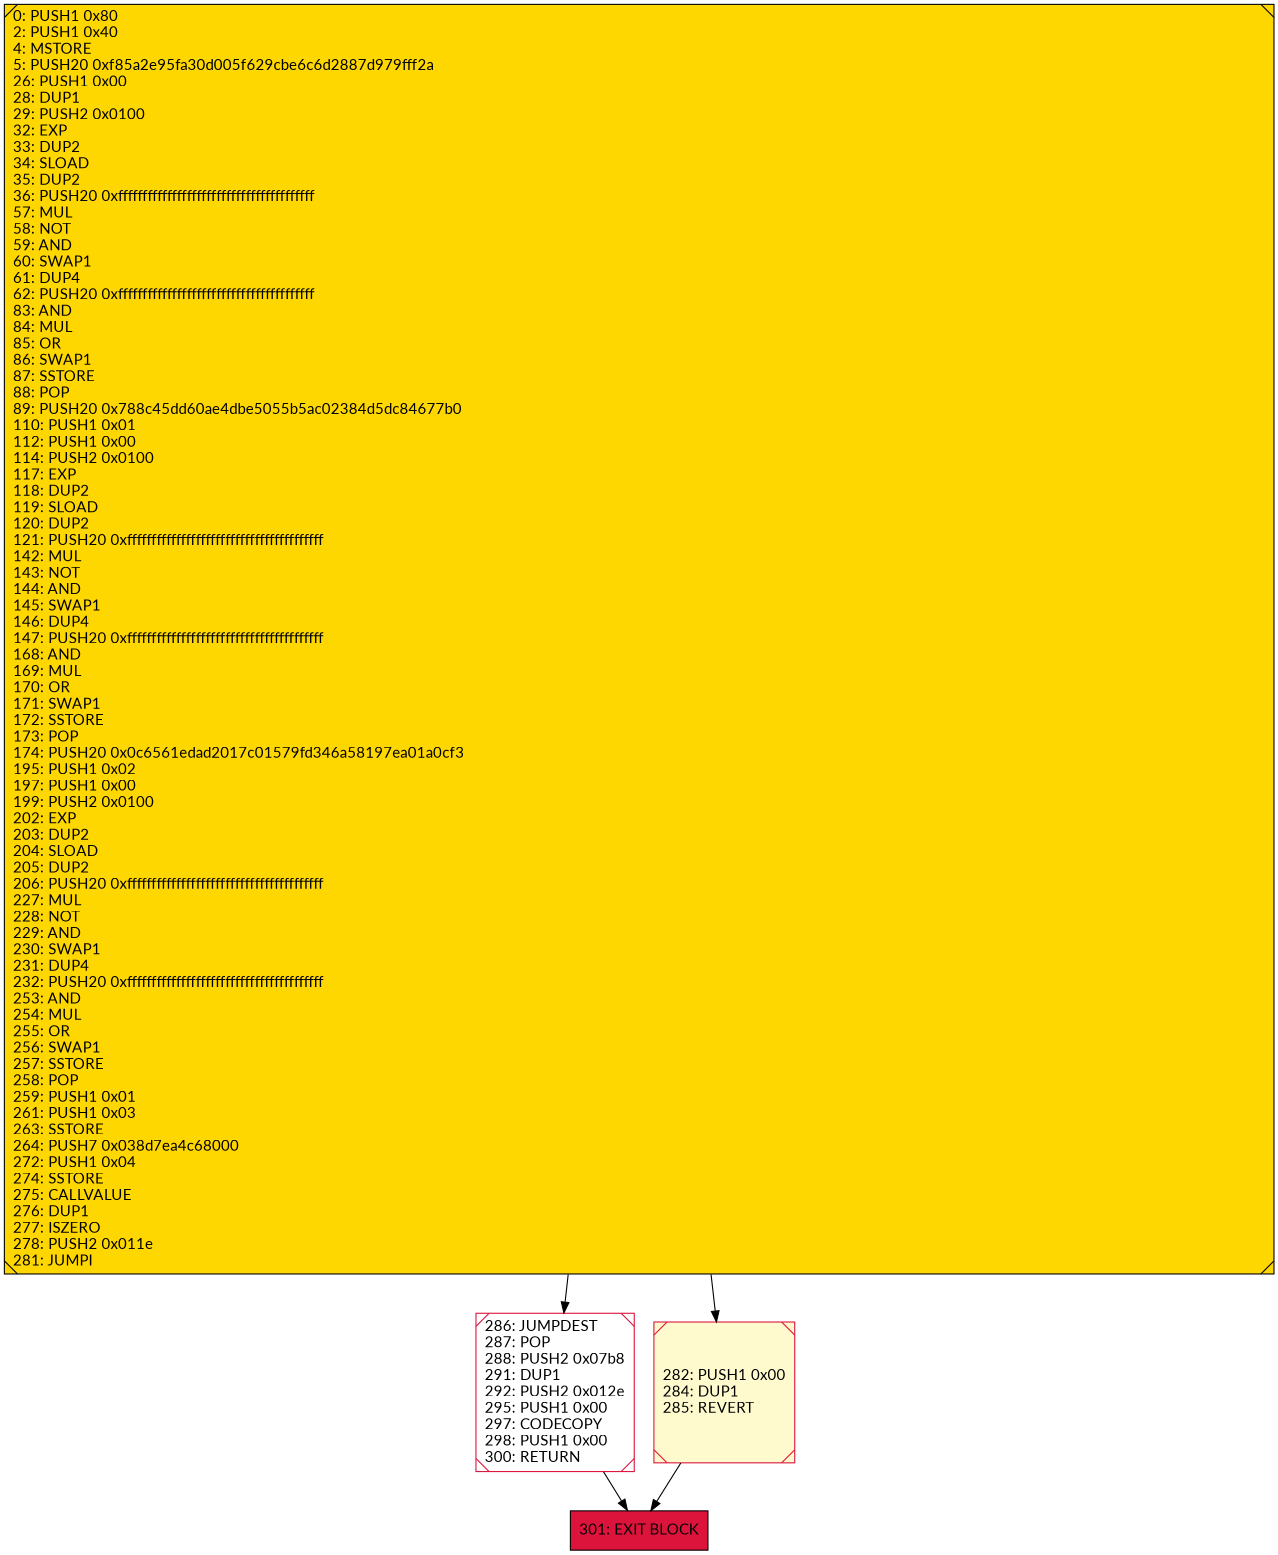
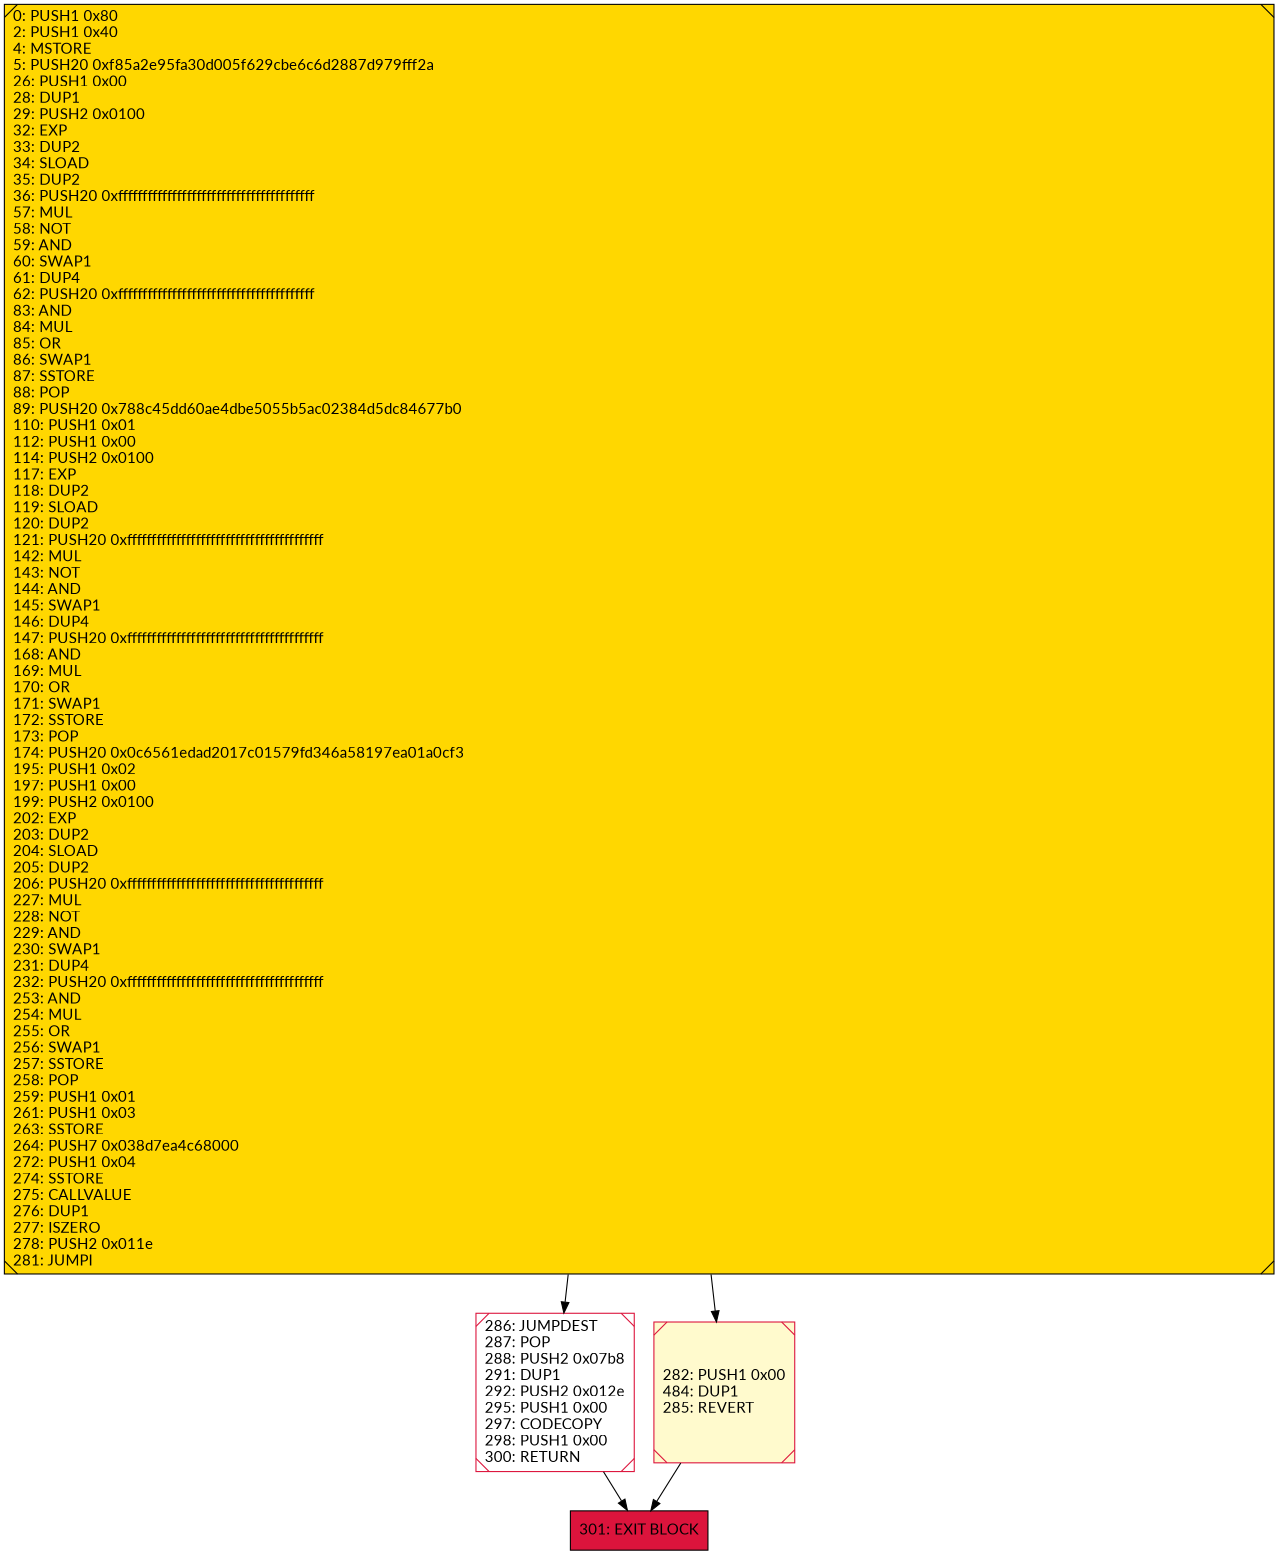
(724, 1392) -> (724, 1392)
